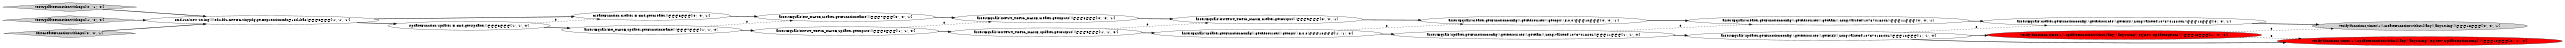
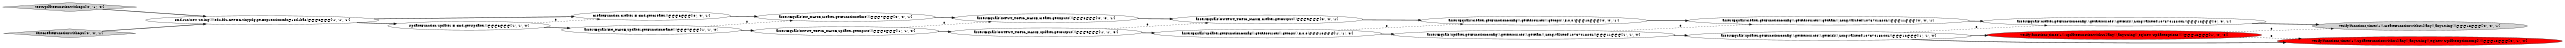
(70, 20) -> none
